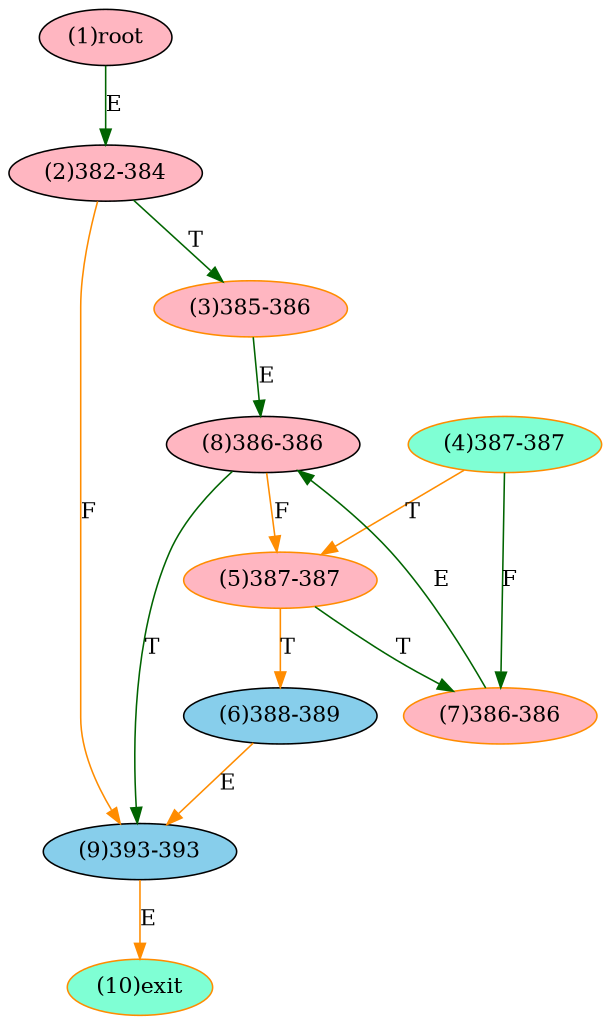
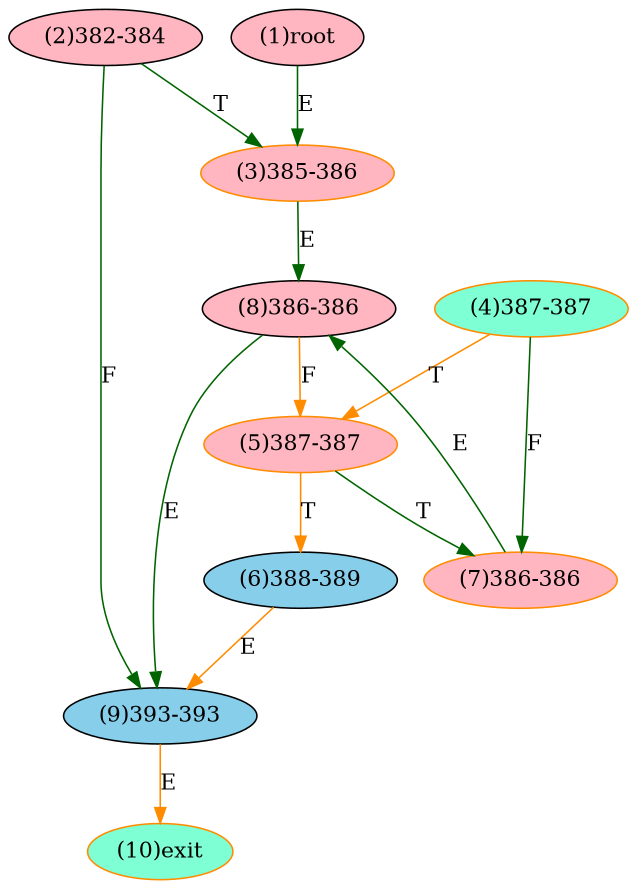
(106, 97) -> (298, 97)
(81, 508) -> (101, 373)
(152, 648) -> (172, 512)
